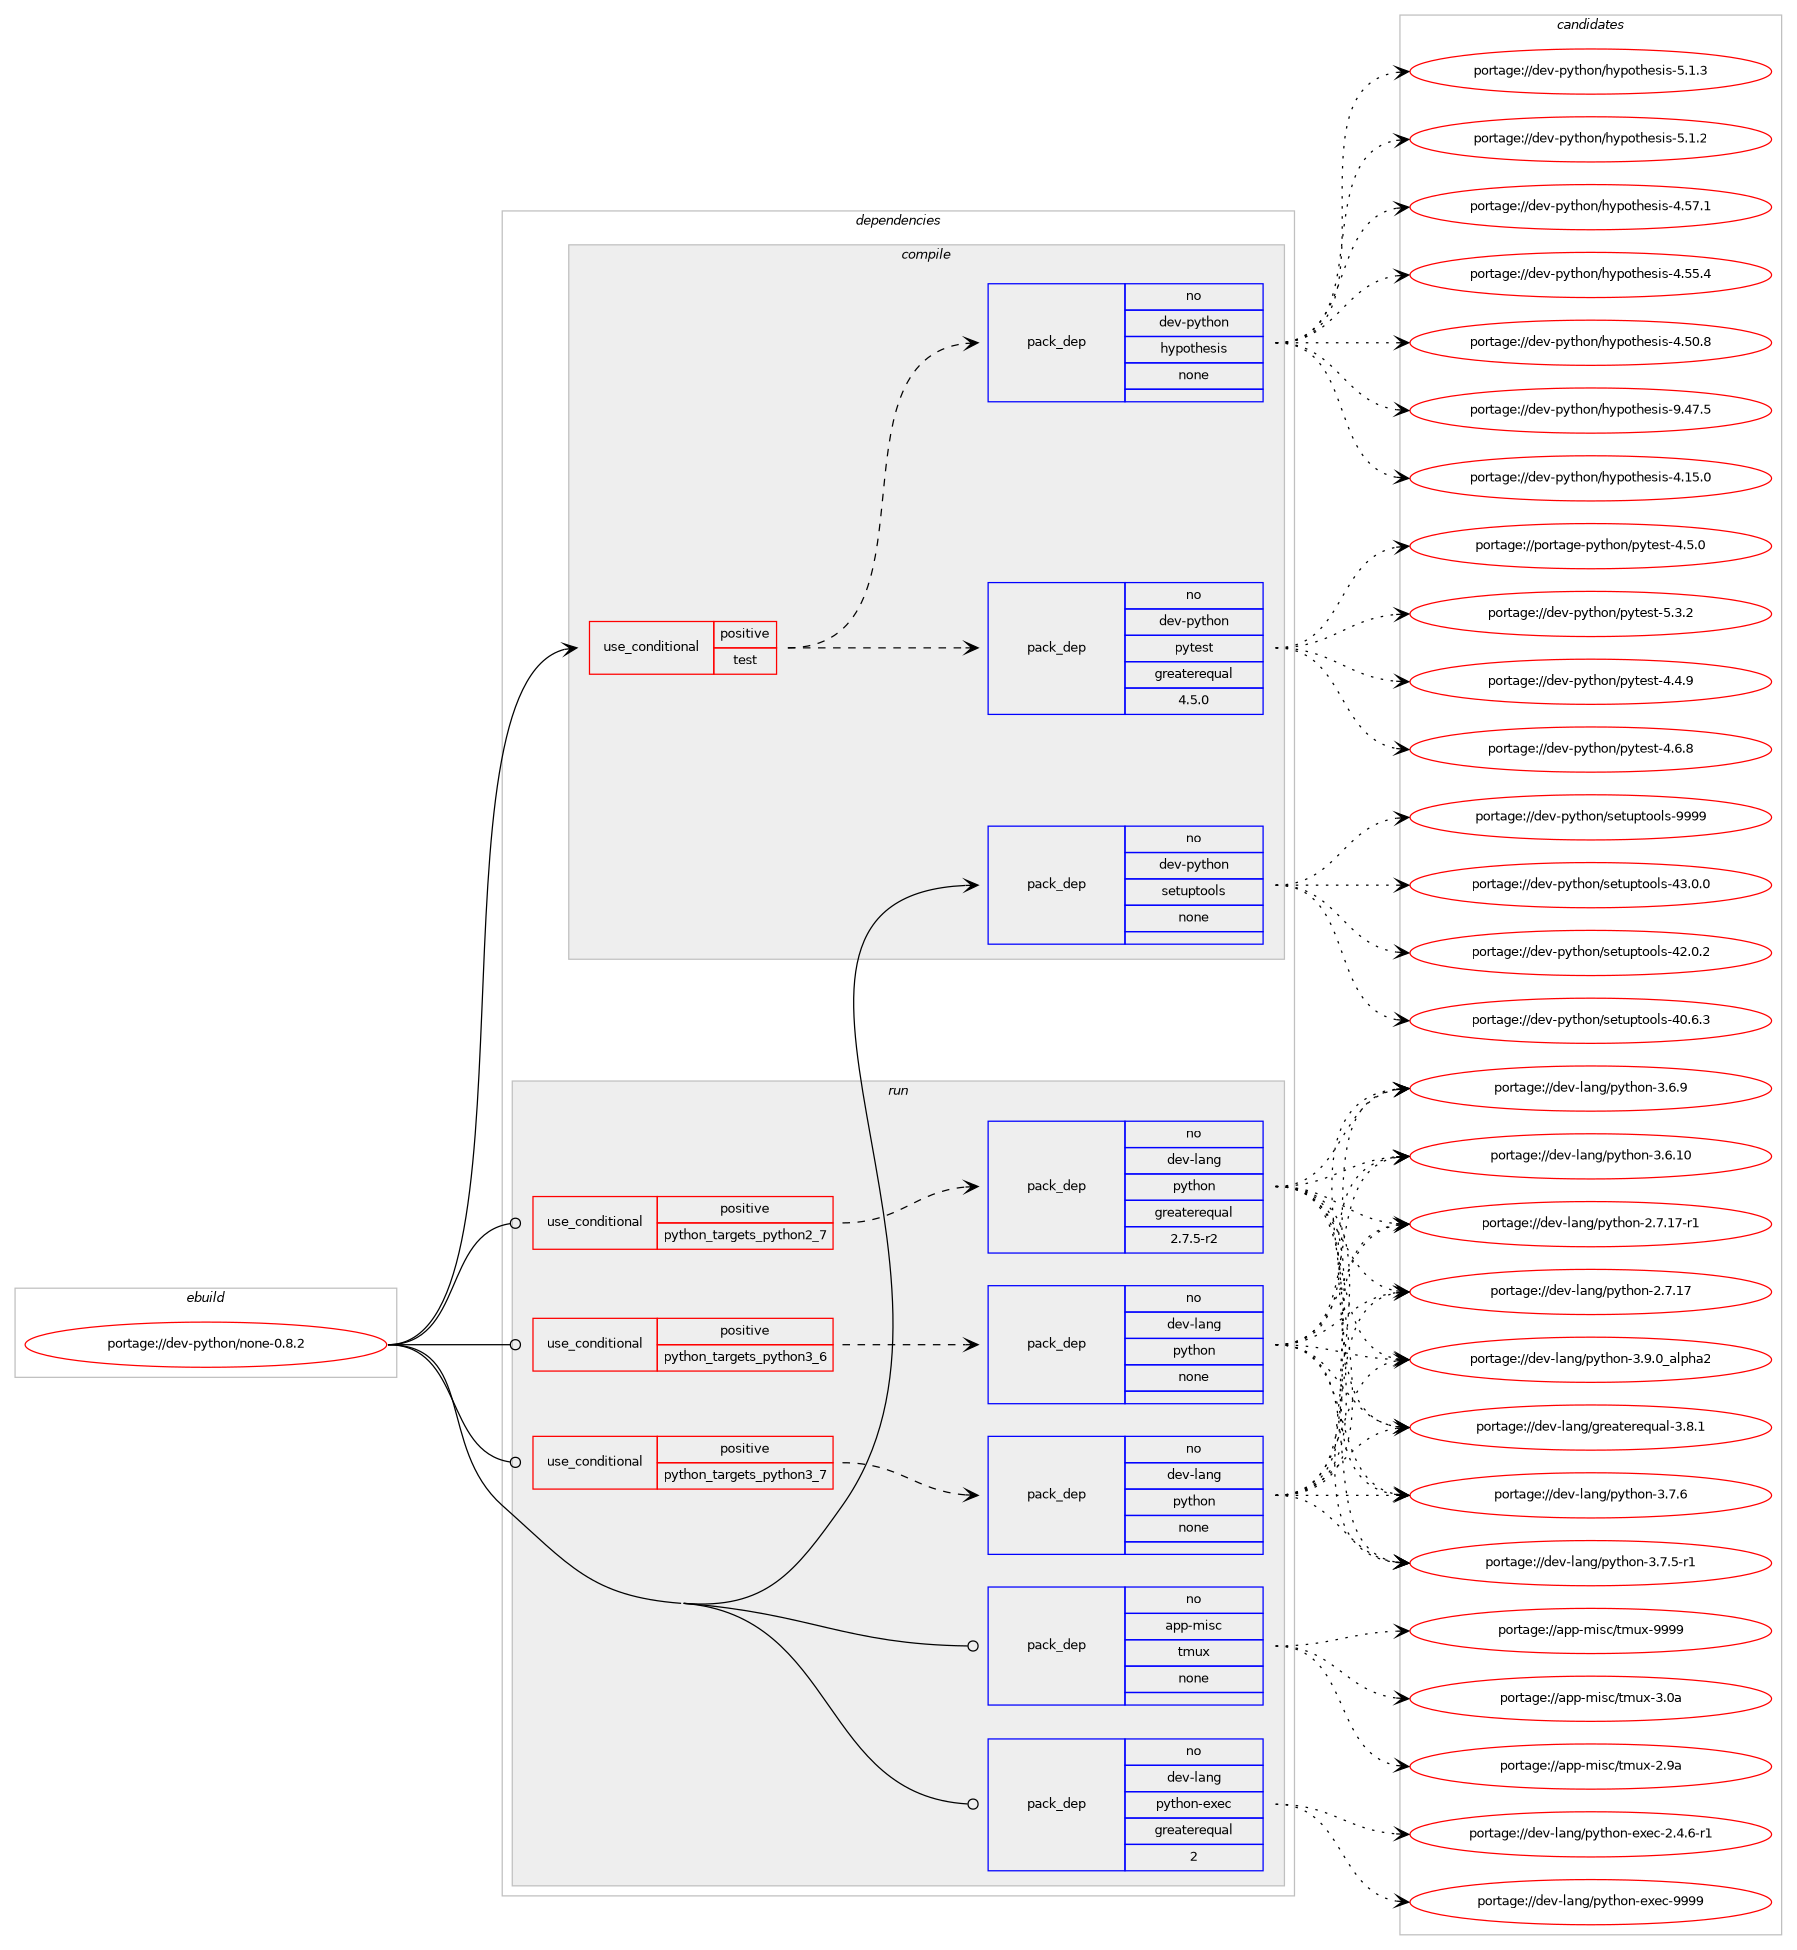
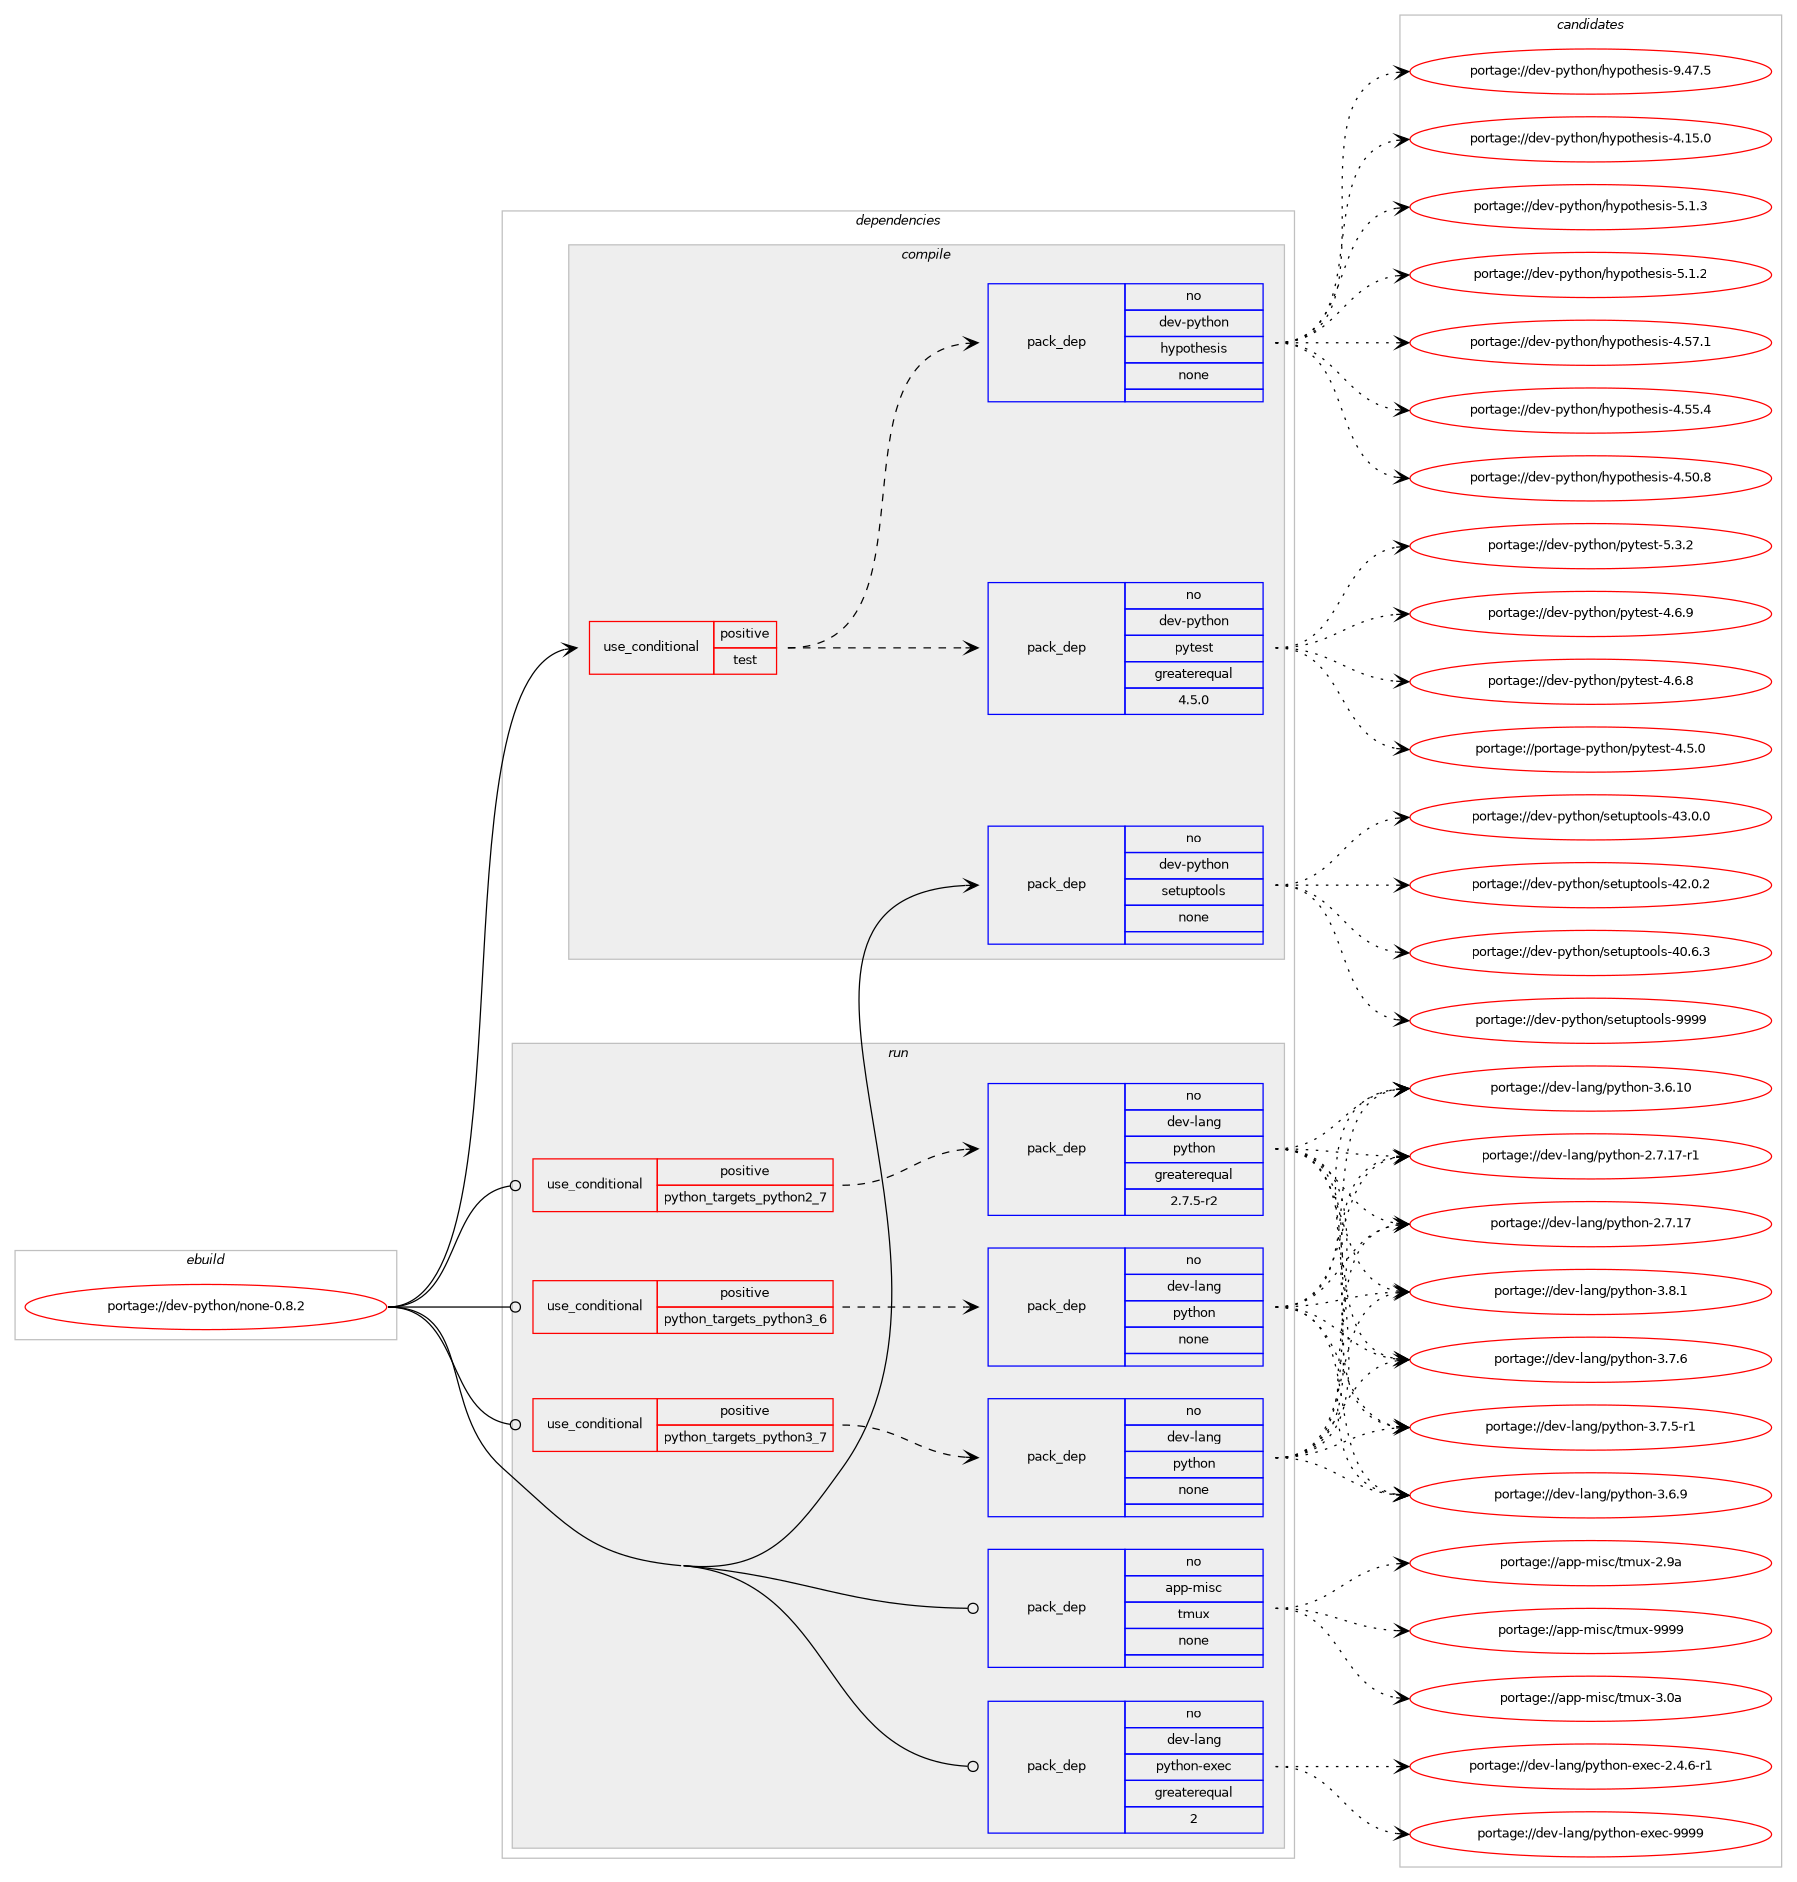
(1591, 682) -> (1591, 614)
(1591, 1360) -> none
(1591, 1428) -> (1591, 1292)
